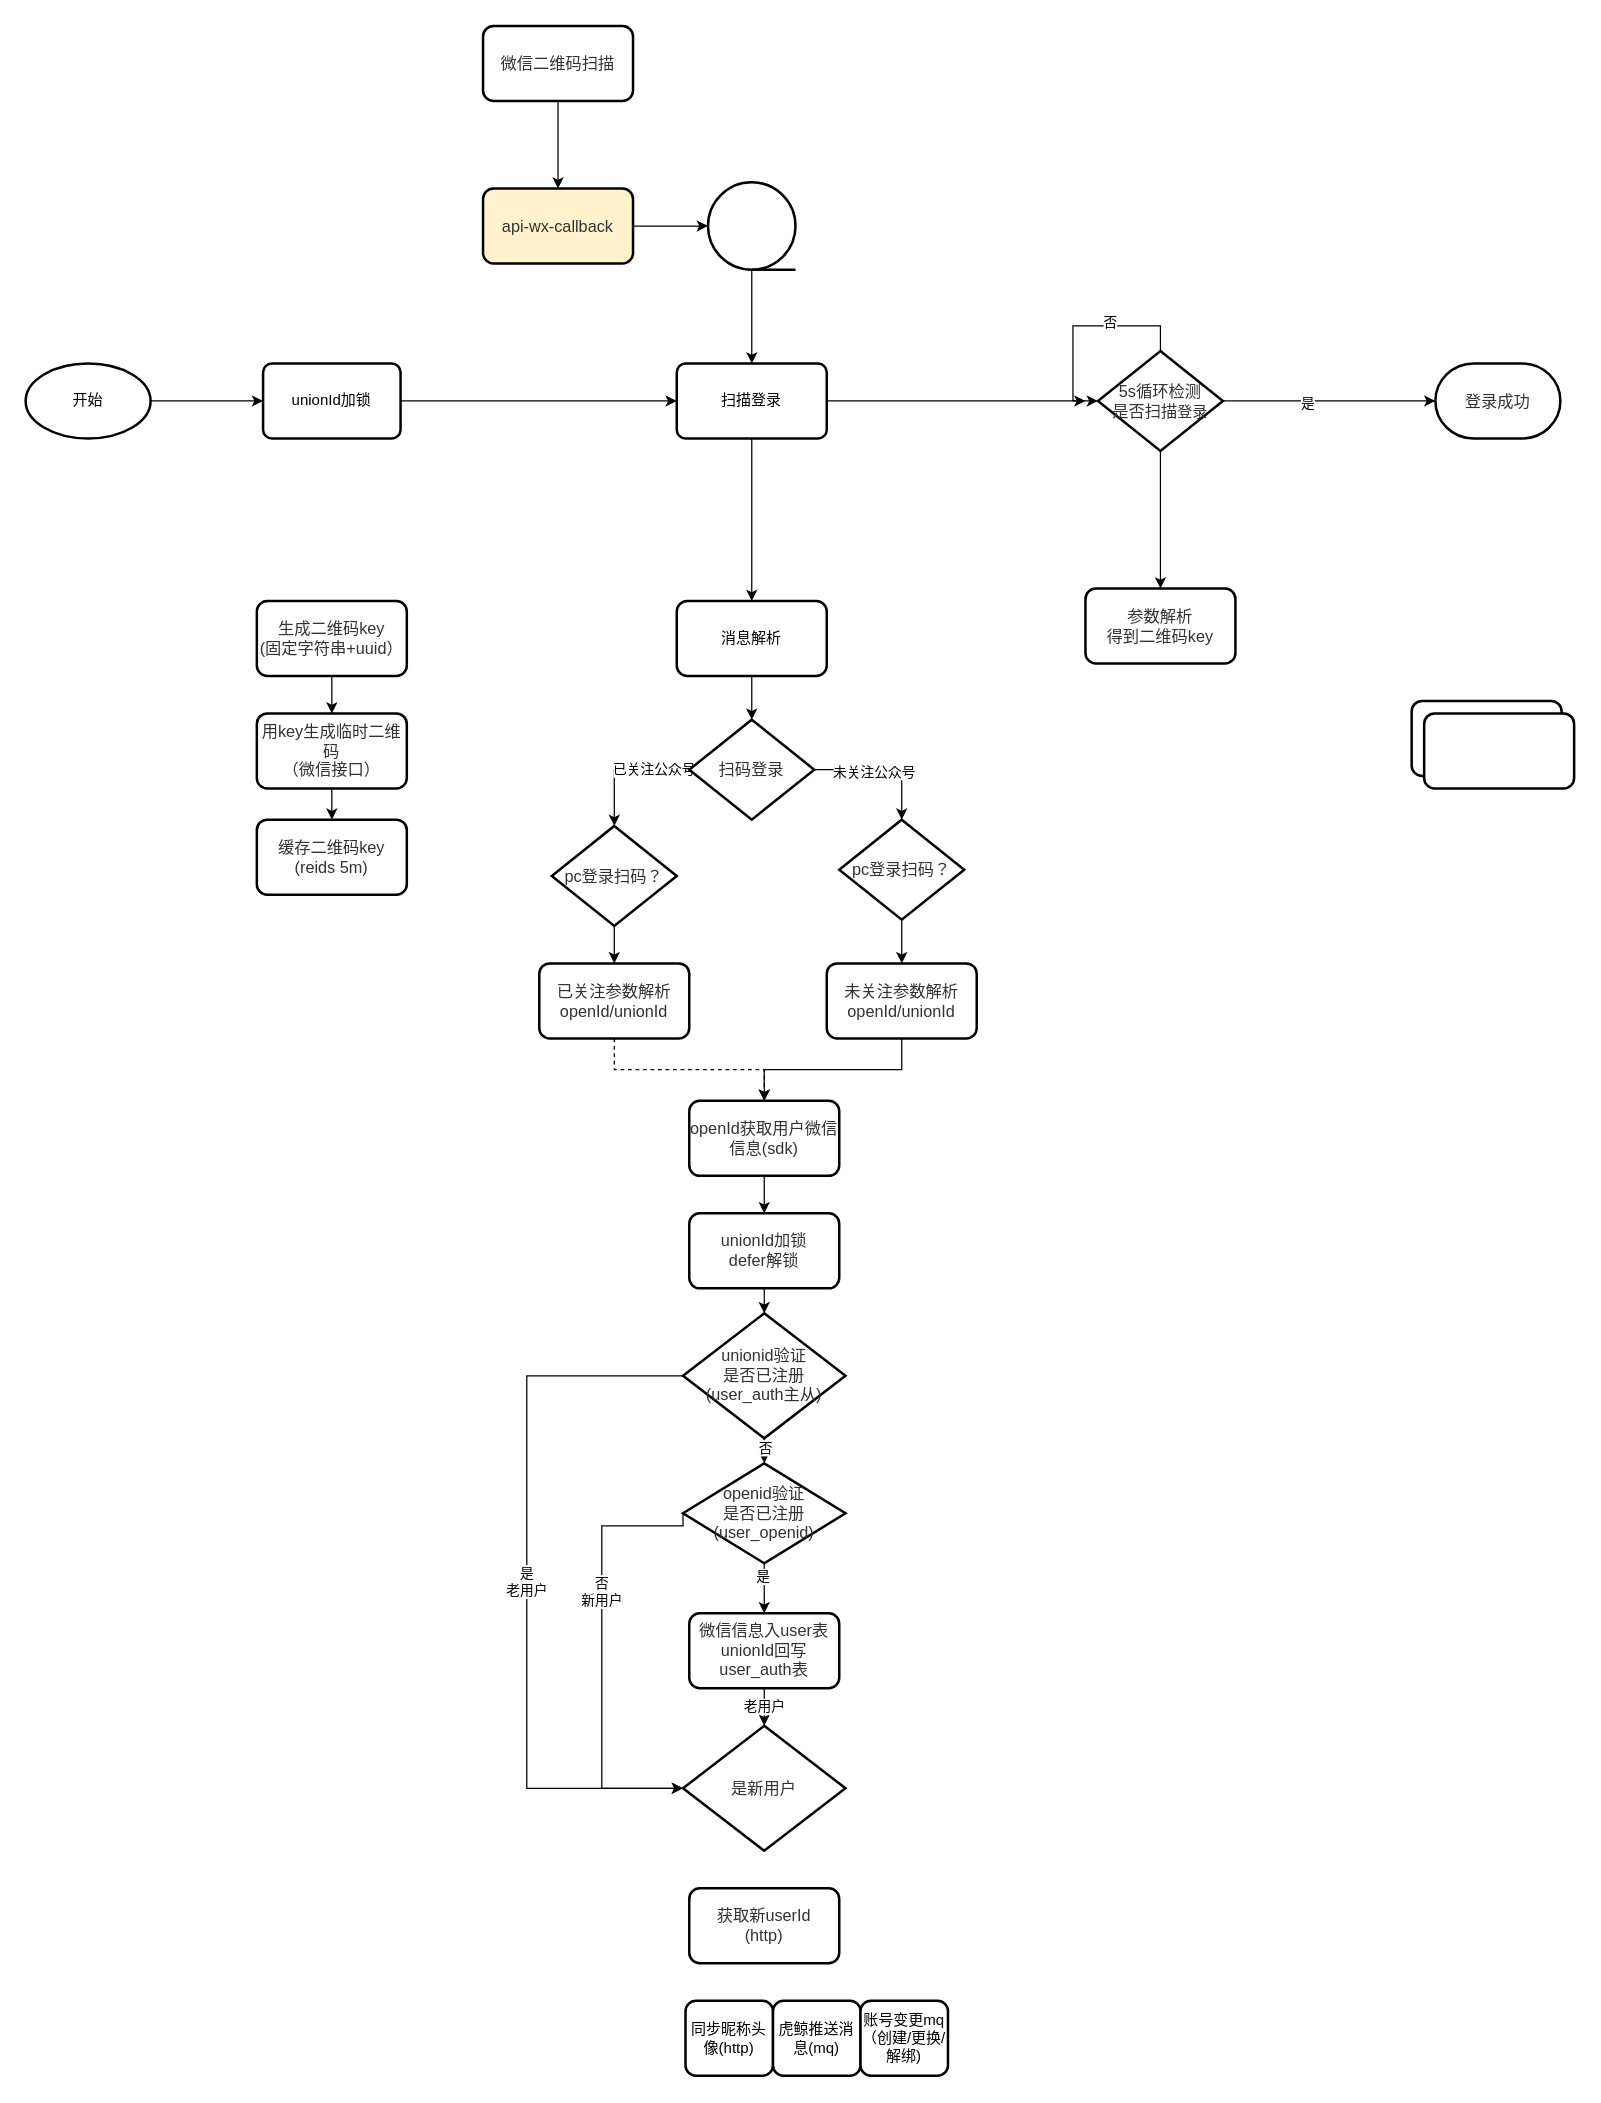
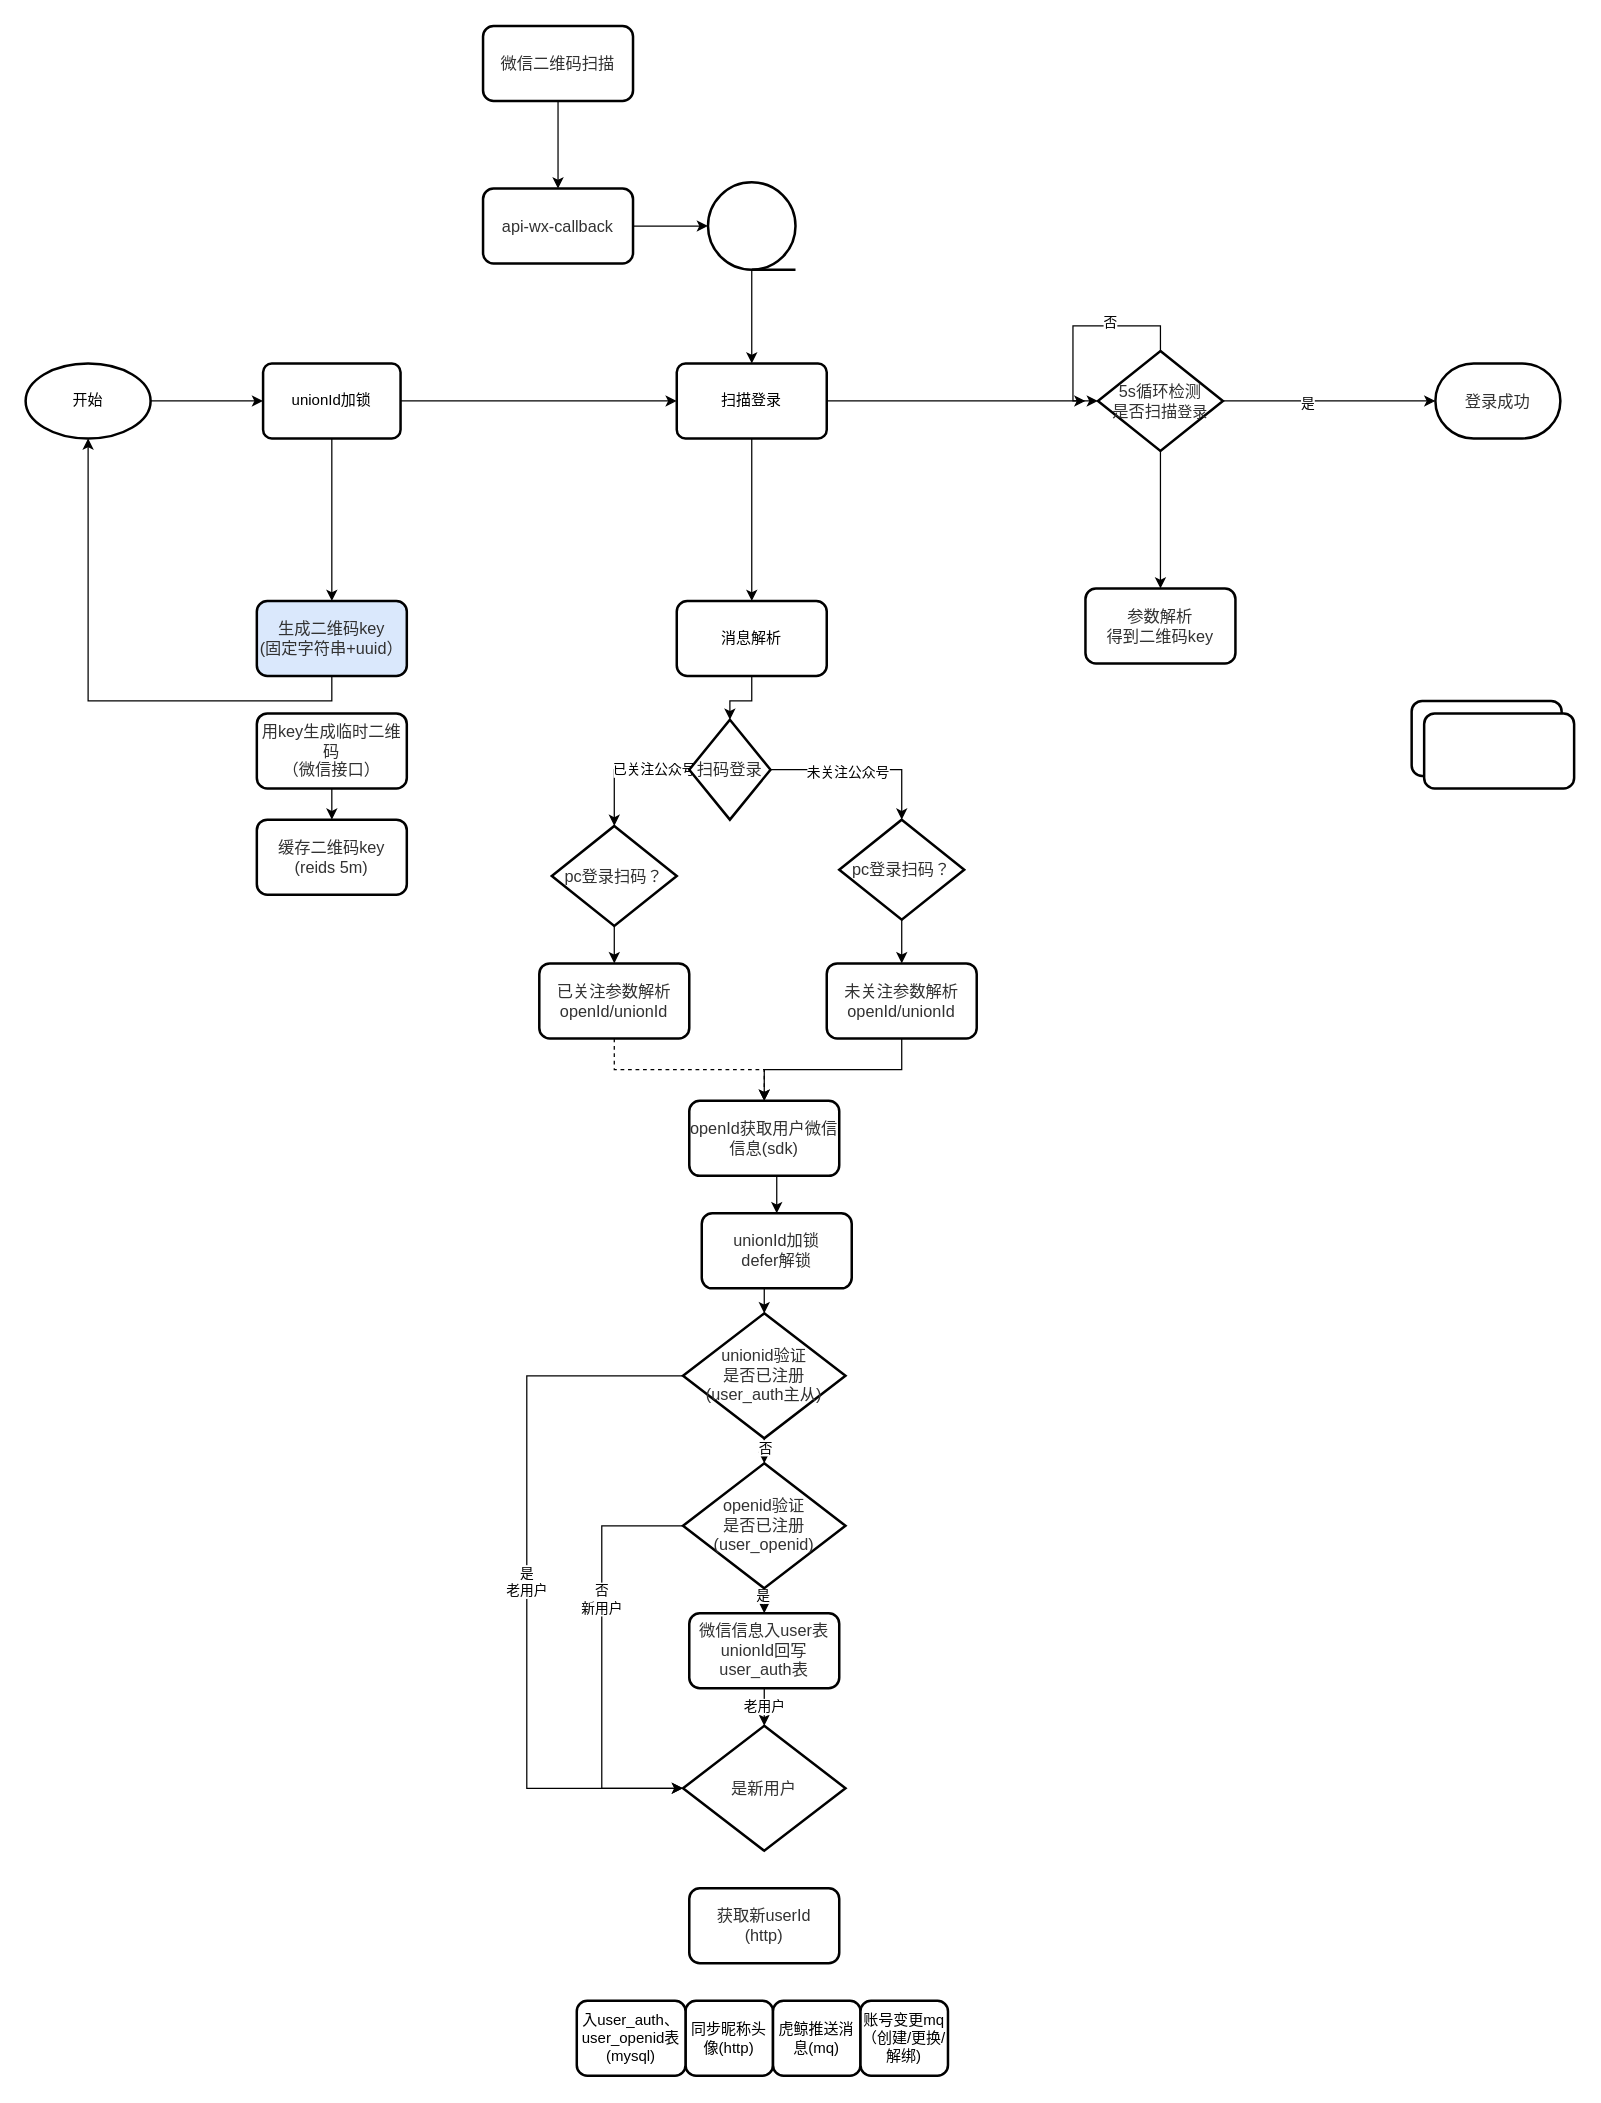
(558, 226) -> (558, 226)
none -> (332, 515)
(332, 638) -> (332, 638)
(332, 701) -> (88, 697)
(752, 769) -> (730, 769)
(764, 1251) -> (777, 1251)
(764, 1513) -> (764, 1526)
none -> (631, 2038)
